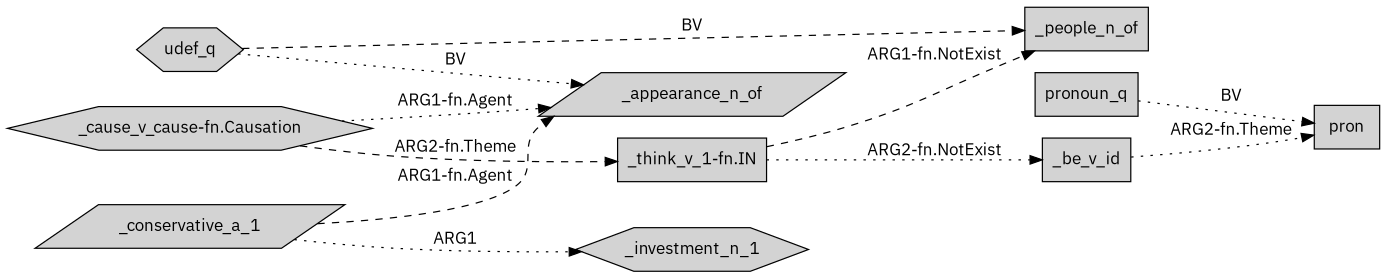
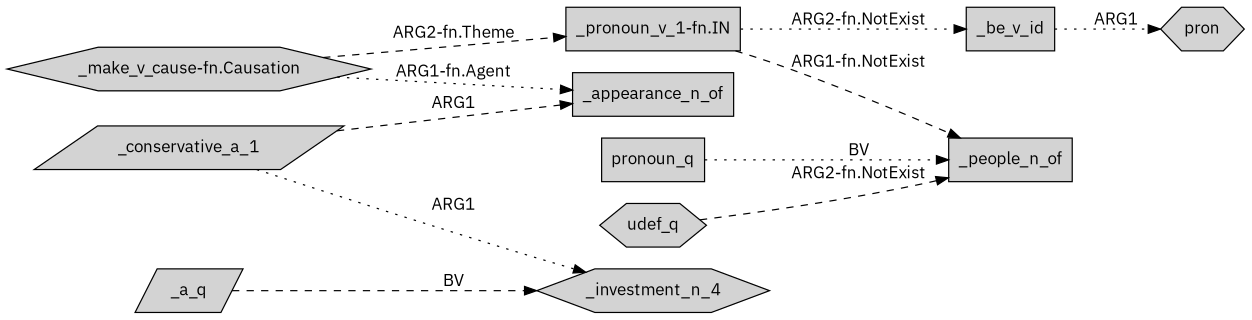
(692, 26) -> (859, 174)
(405, 69) -> none
(692, 94) -> (653, 94)
(1220, 111) -> (820, 160)
(1347, 127) -> (1202, 29)
(190, 128) -> (189, 69)
(1231, 130) -> (1116, 20)
(692, 160) -> (653, 29)
(456, 176) -> (454, 104)
(692, 249) -> (653, 291)
none -> (189, 291)
